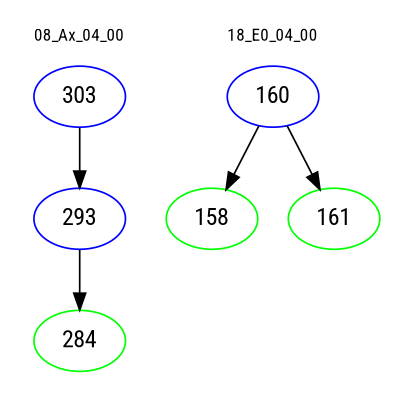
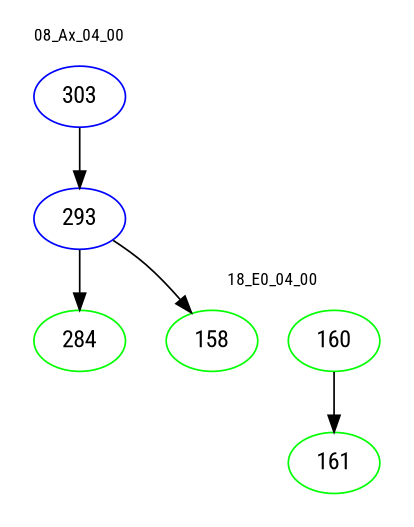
(273, 97) -> (334, 341)
(246, 150) -> (163, 281)
